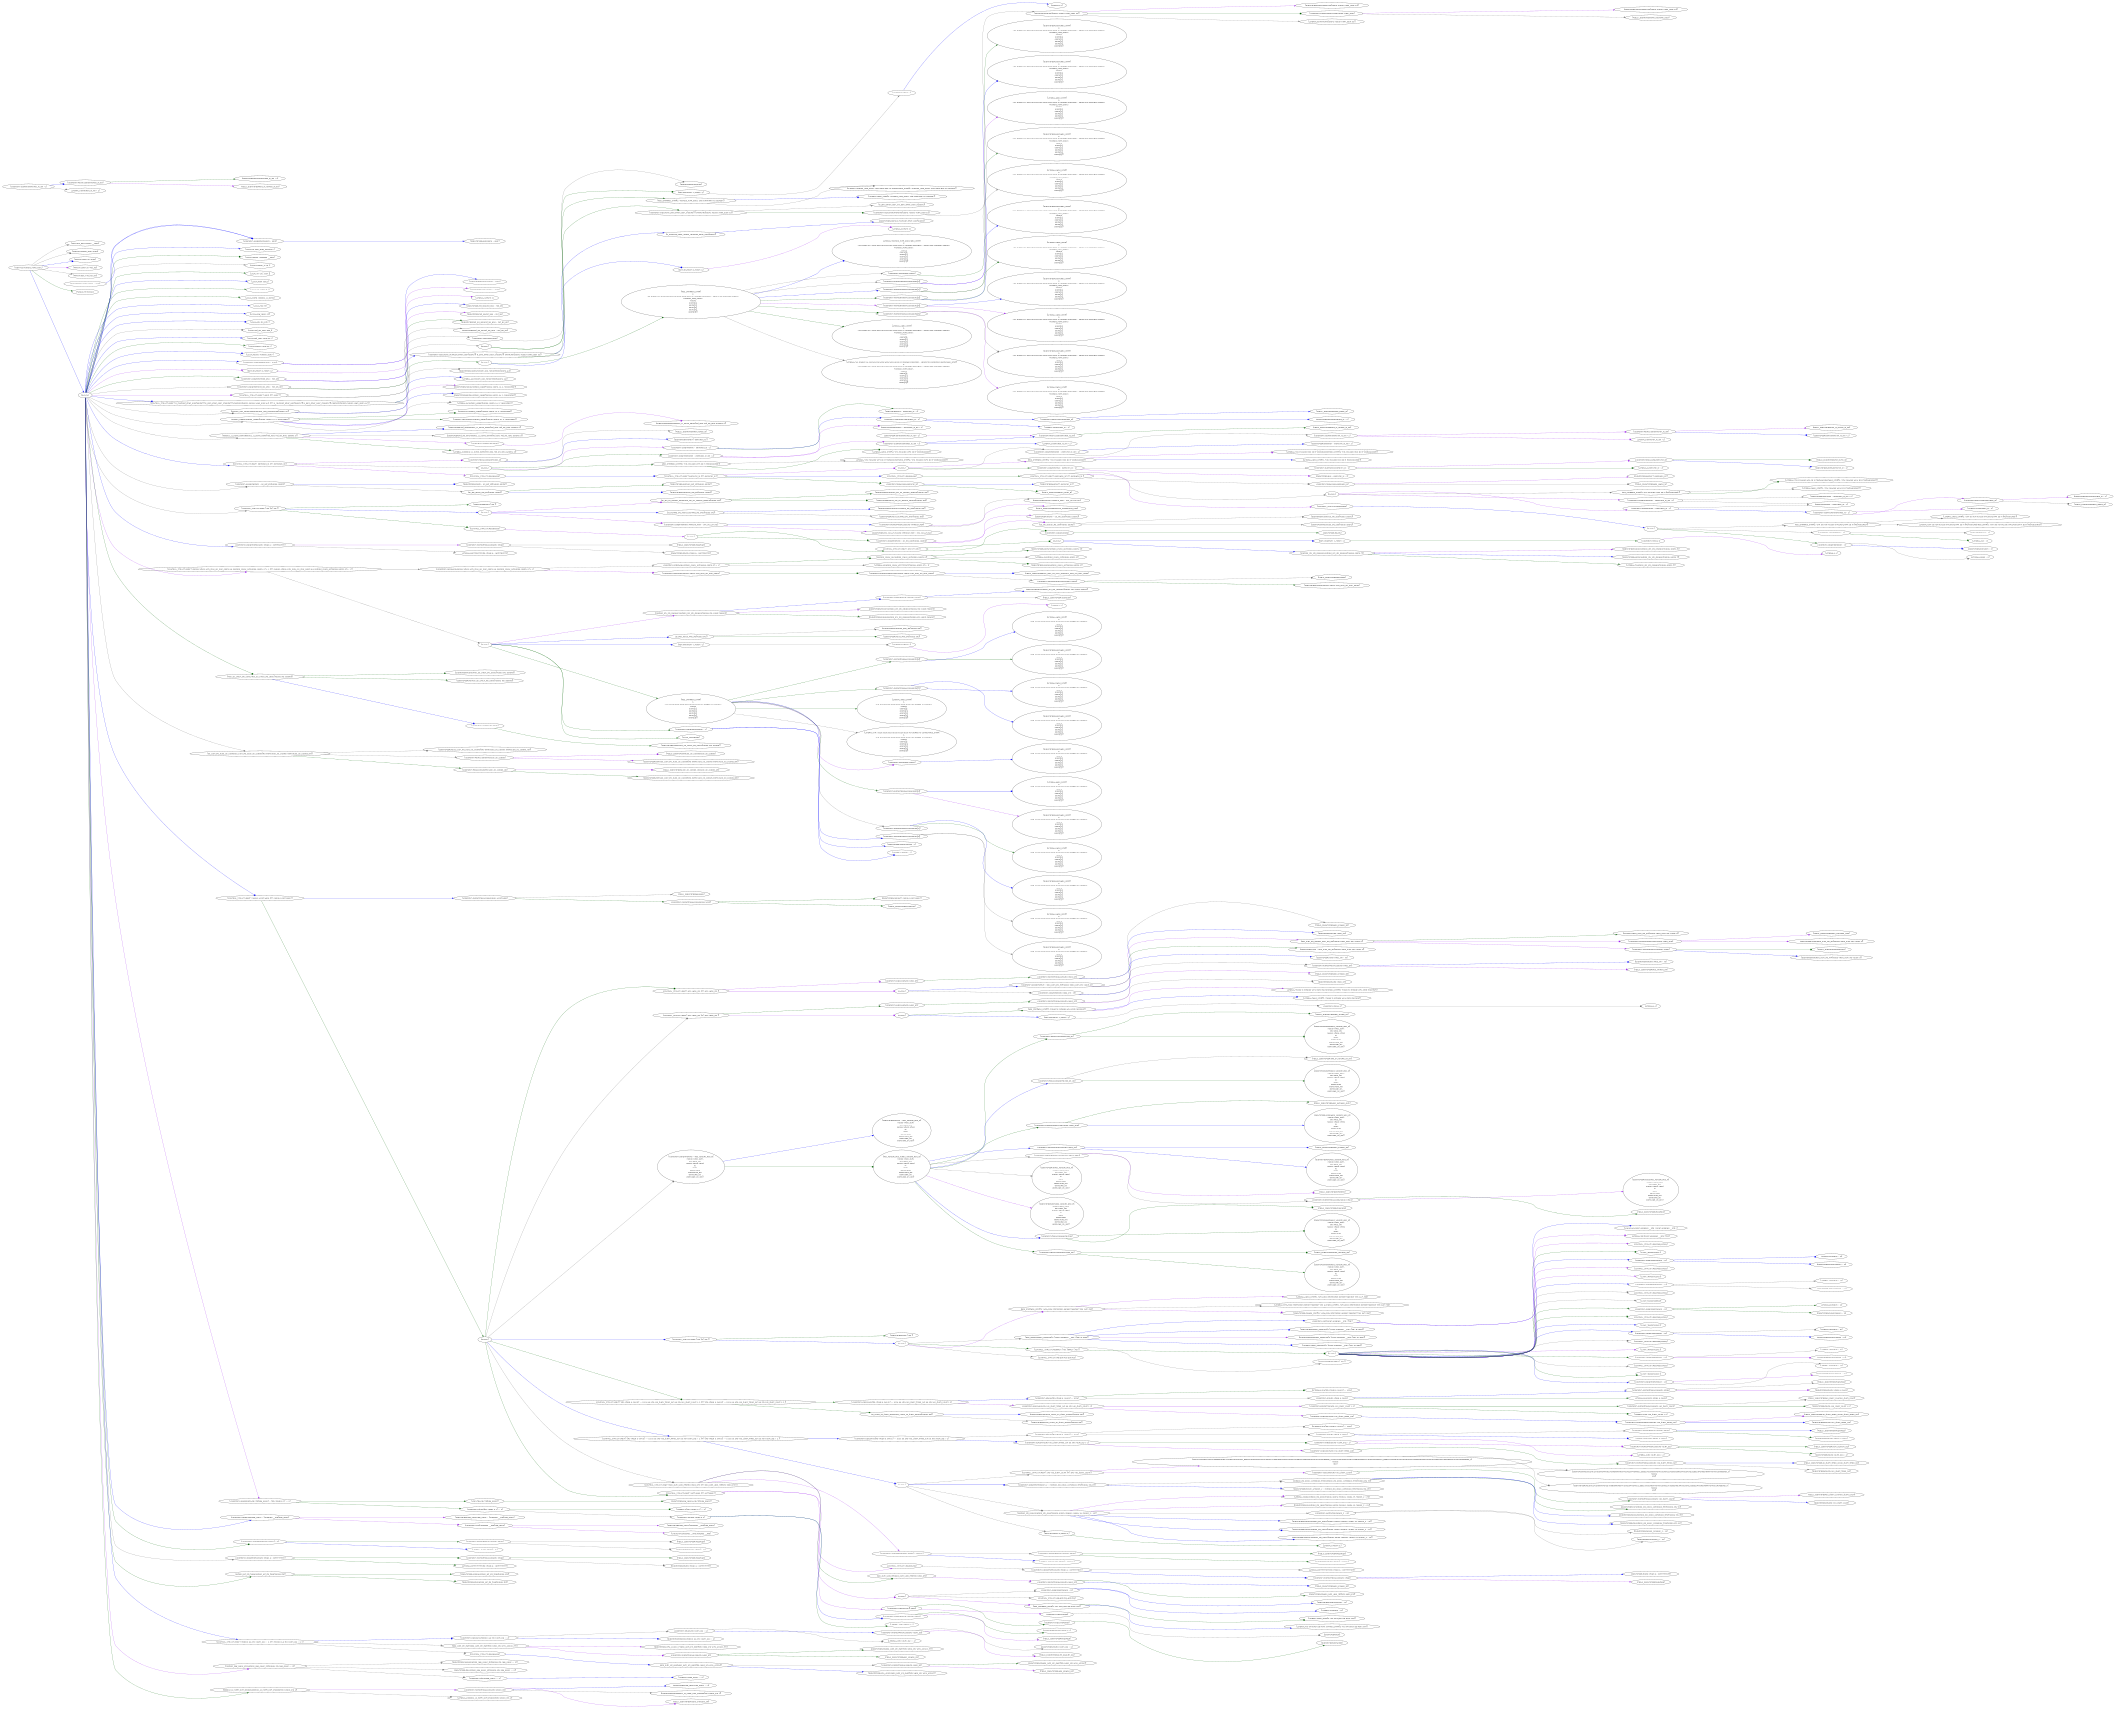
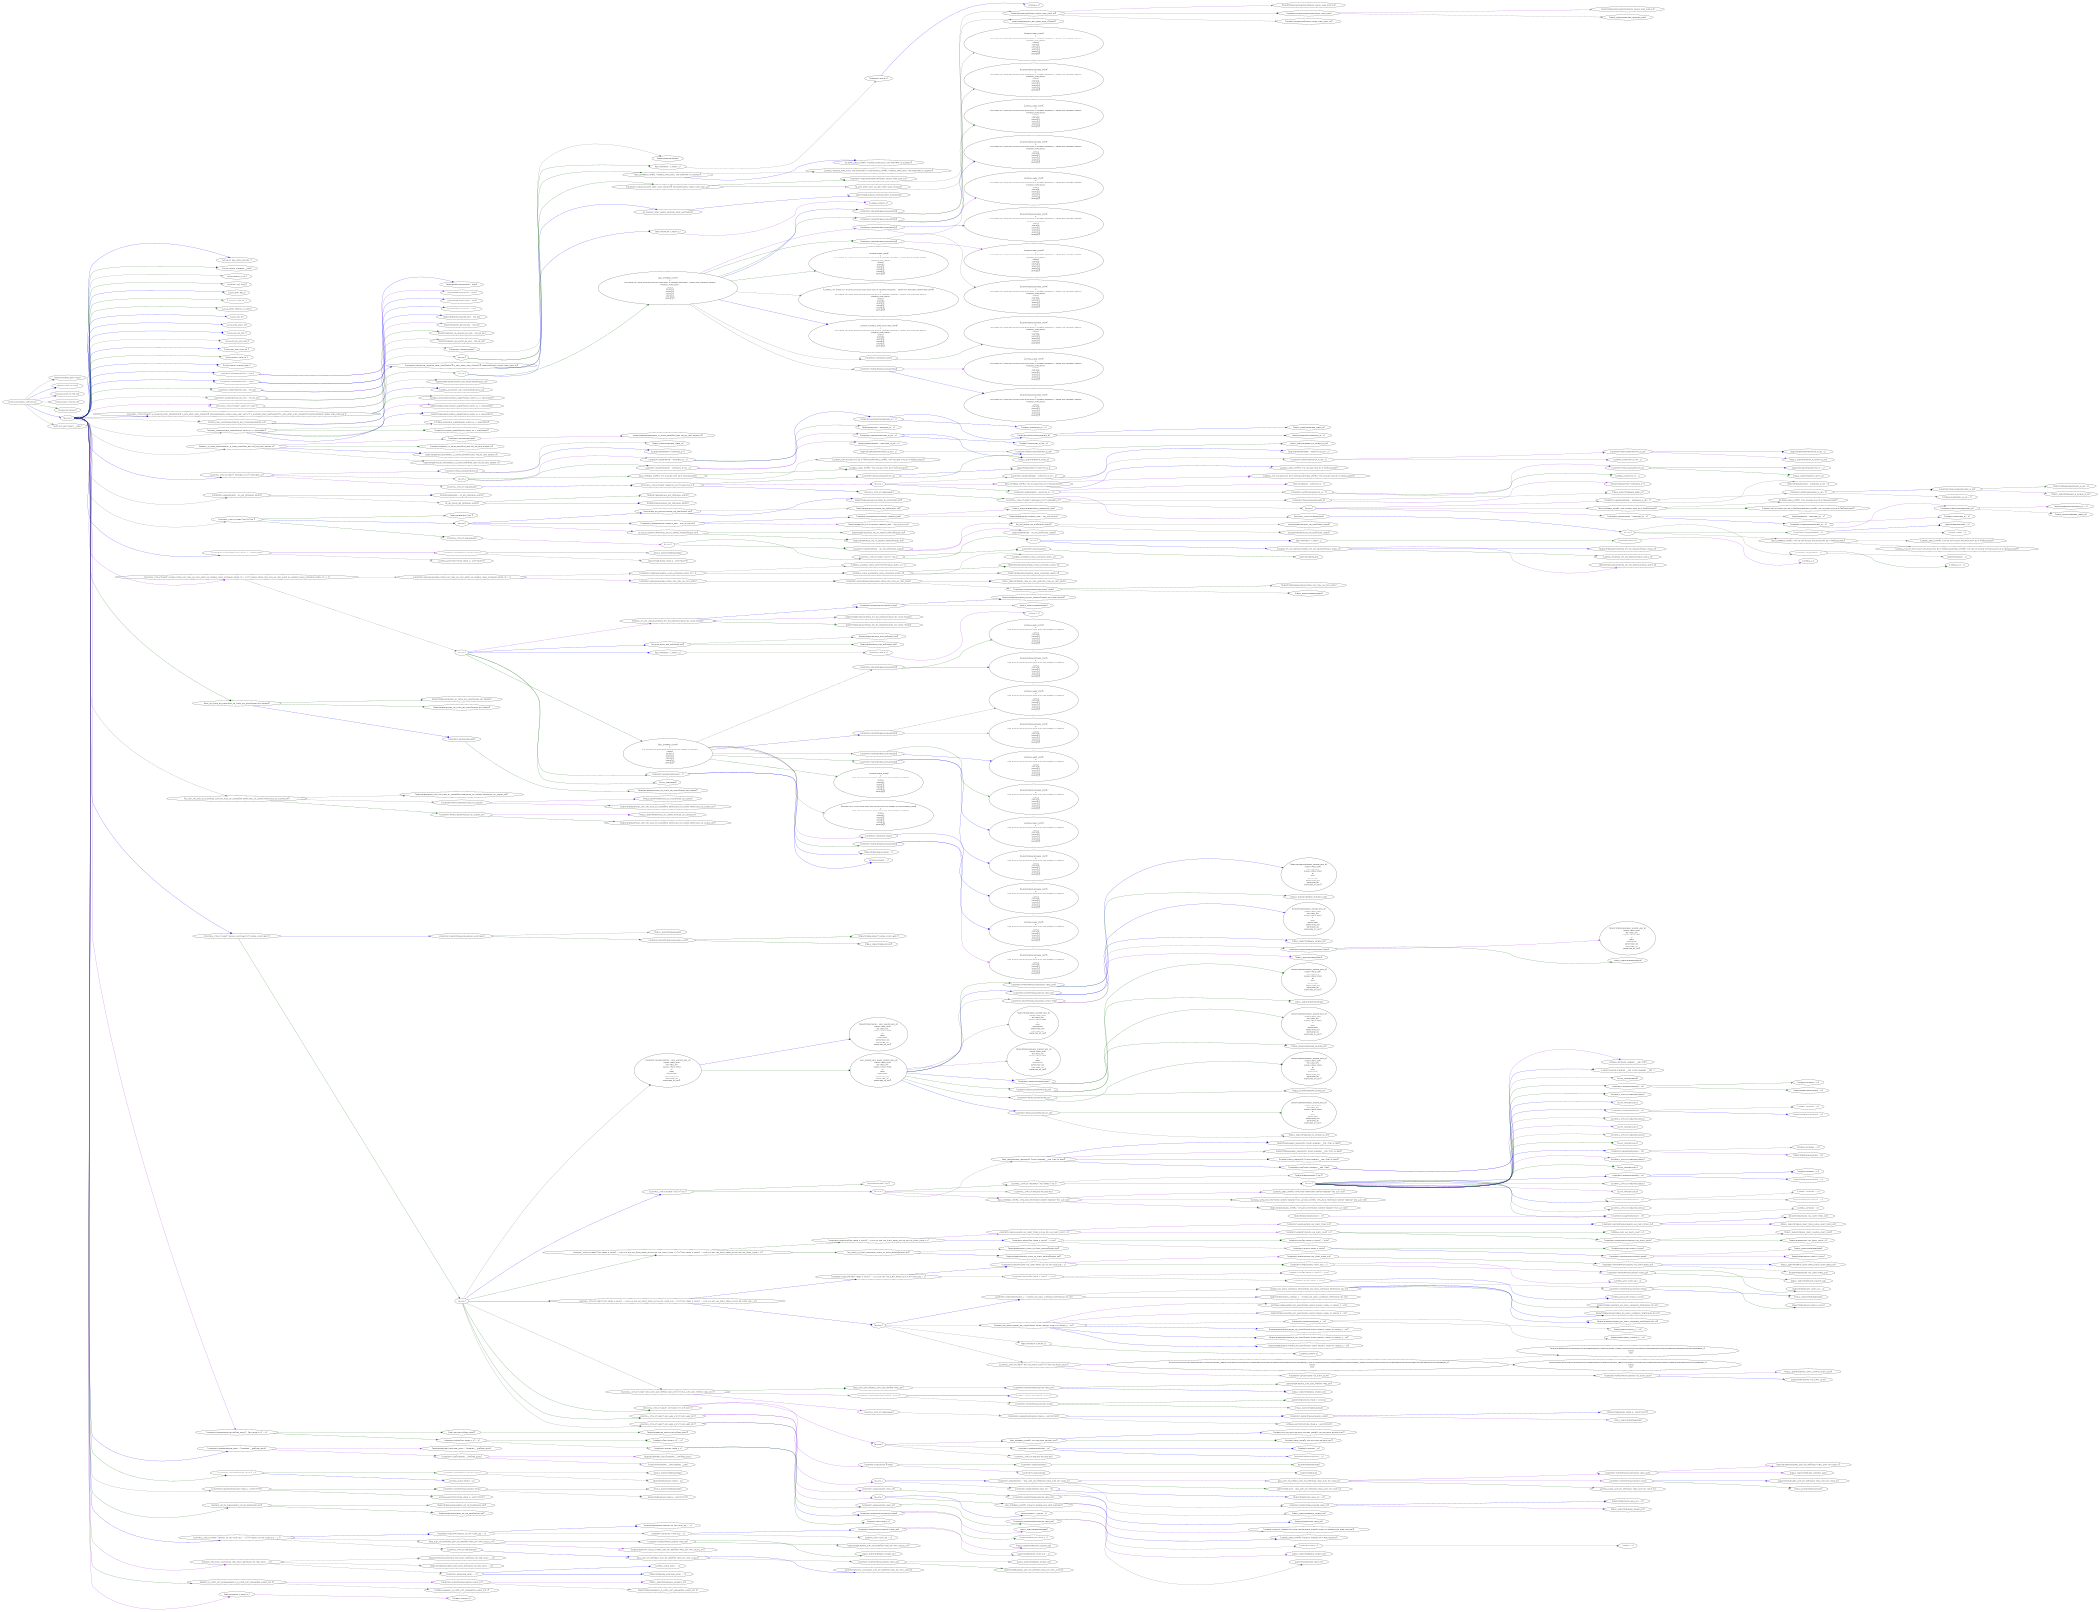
none -> (1034, 21)
(161, 227) -> (383, 310)
(1744, 503) -> (1721, 497)
(1741, 1358) -> (1467, 1216)
(589, 1688) -> (562, 1574)
